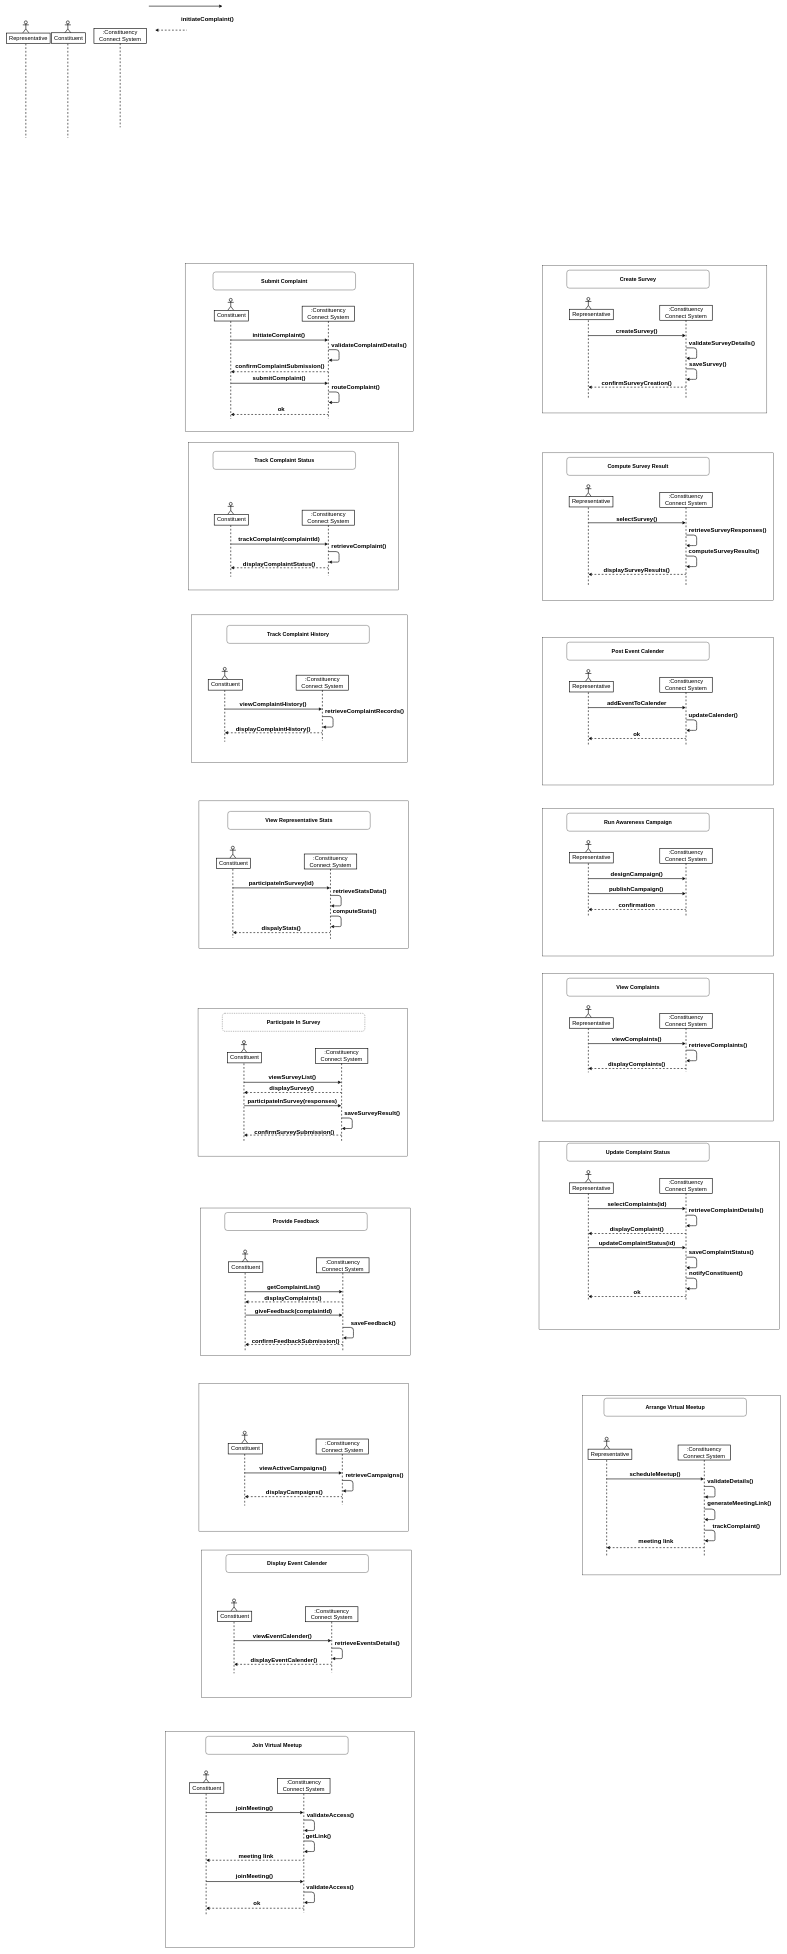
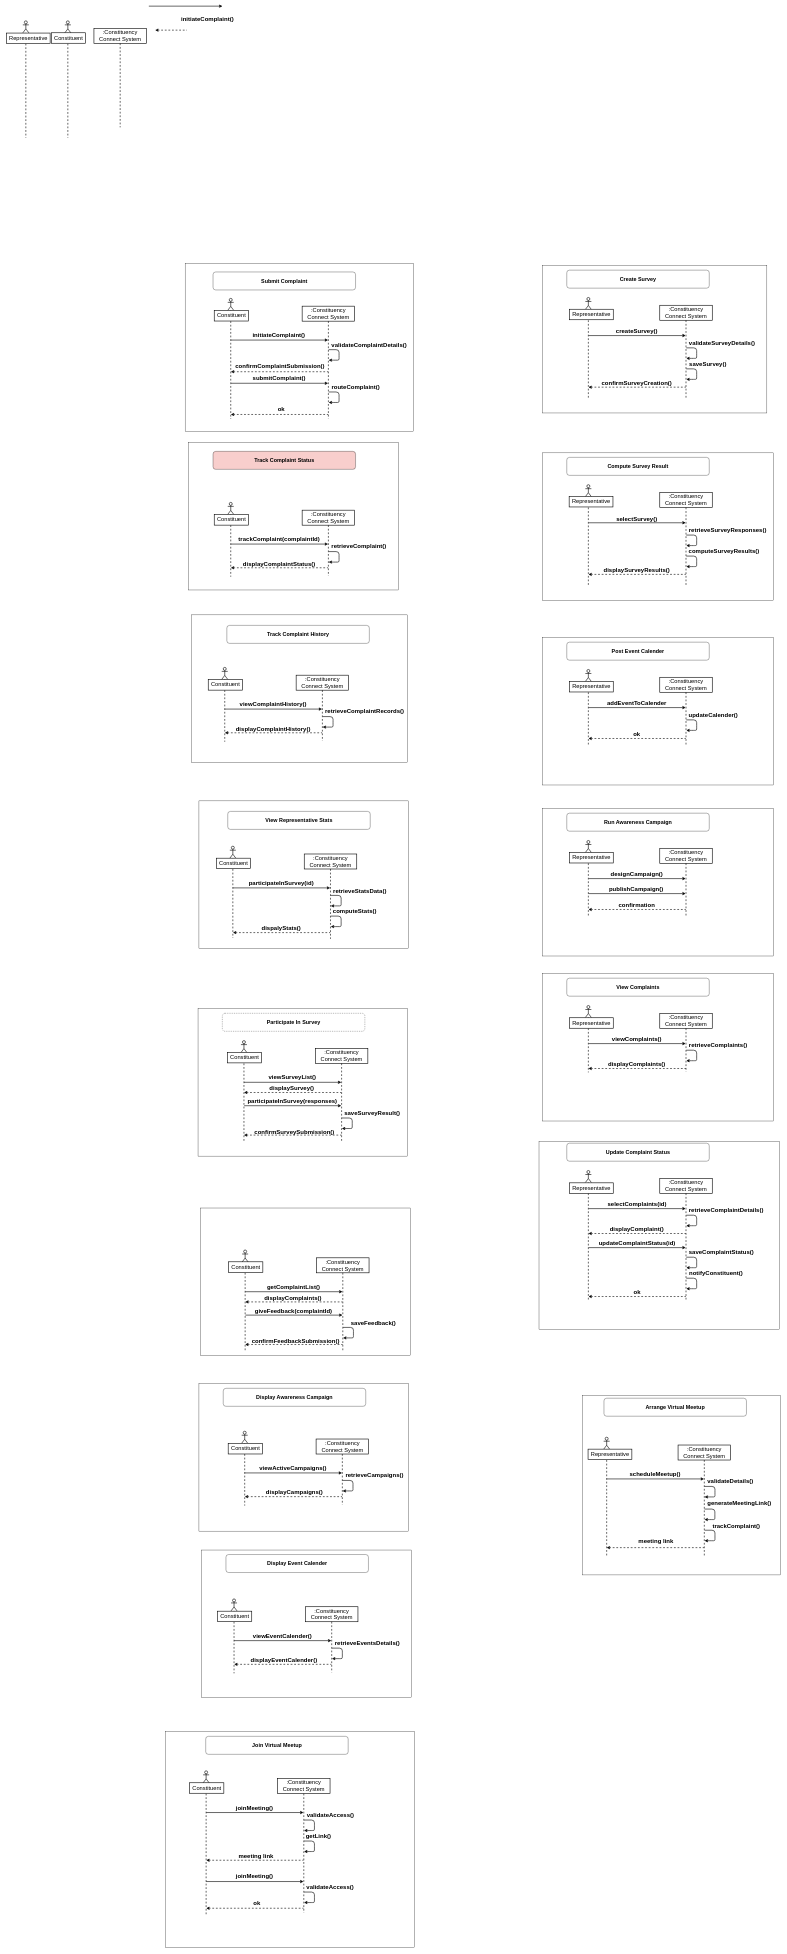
(284, 460) -> (284, 460)
(296, 1221) -> none
none -> (294, 1397)
